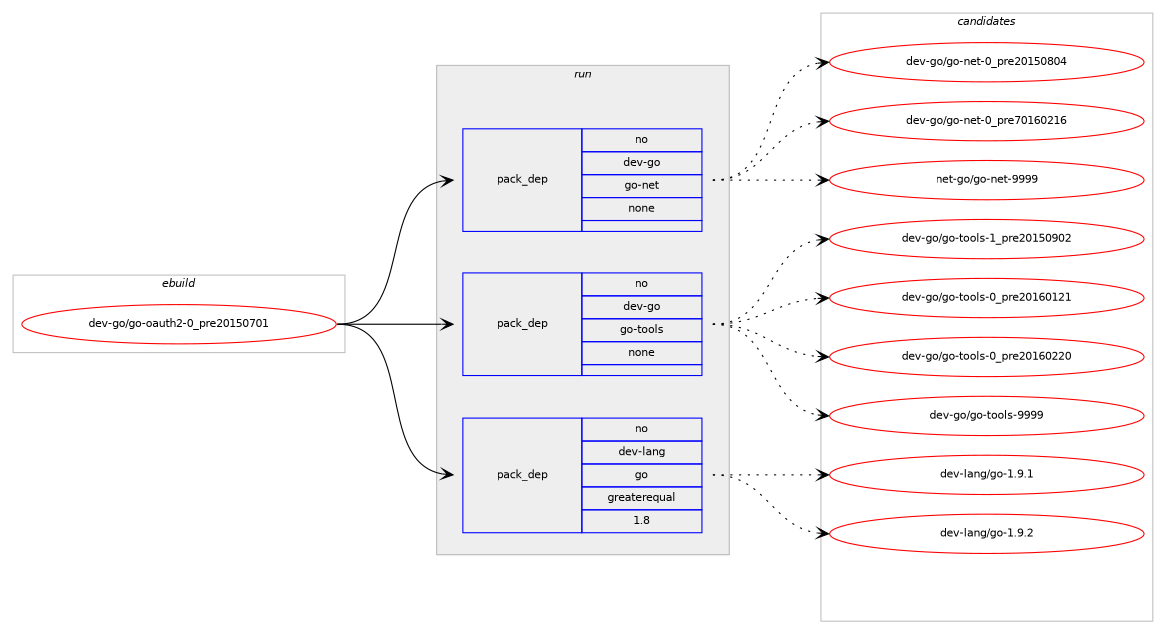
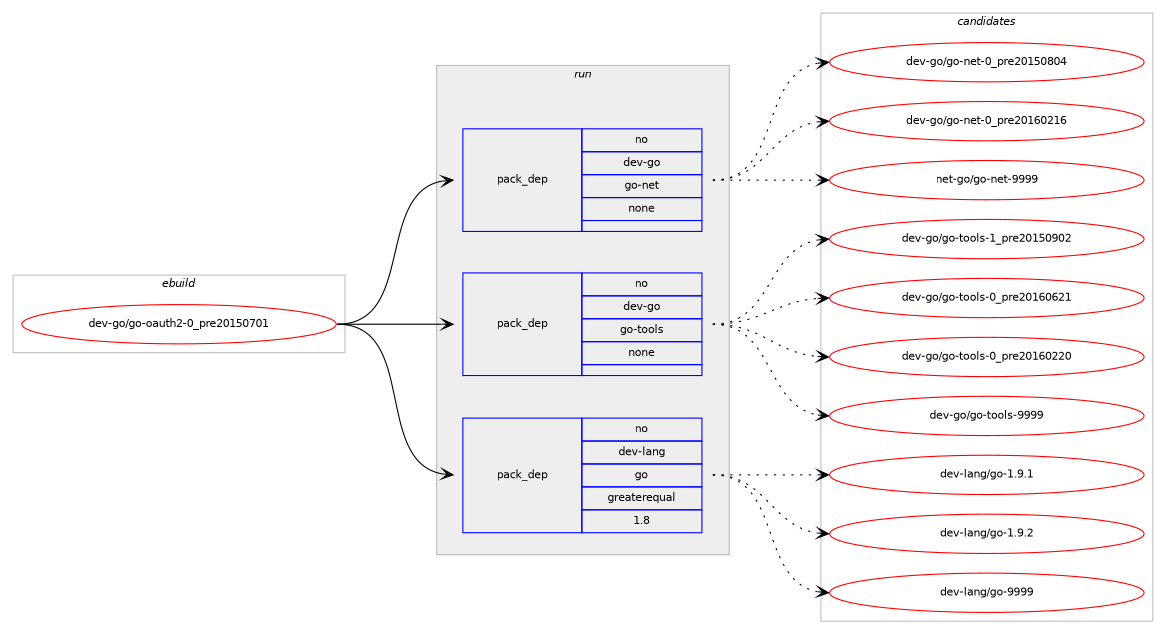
(987, 121) -> (987, 121)
(987, 298) -> (987, 298)
none -> (987, 593)
